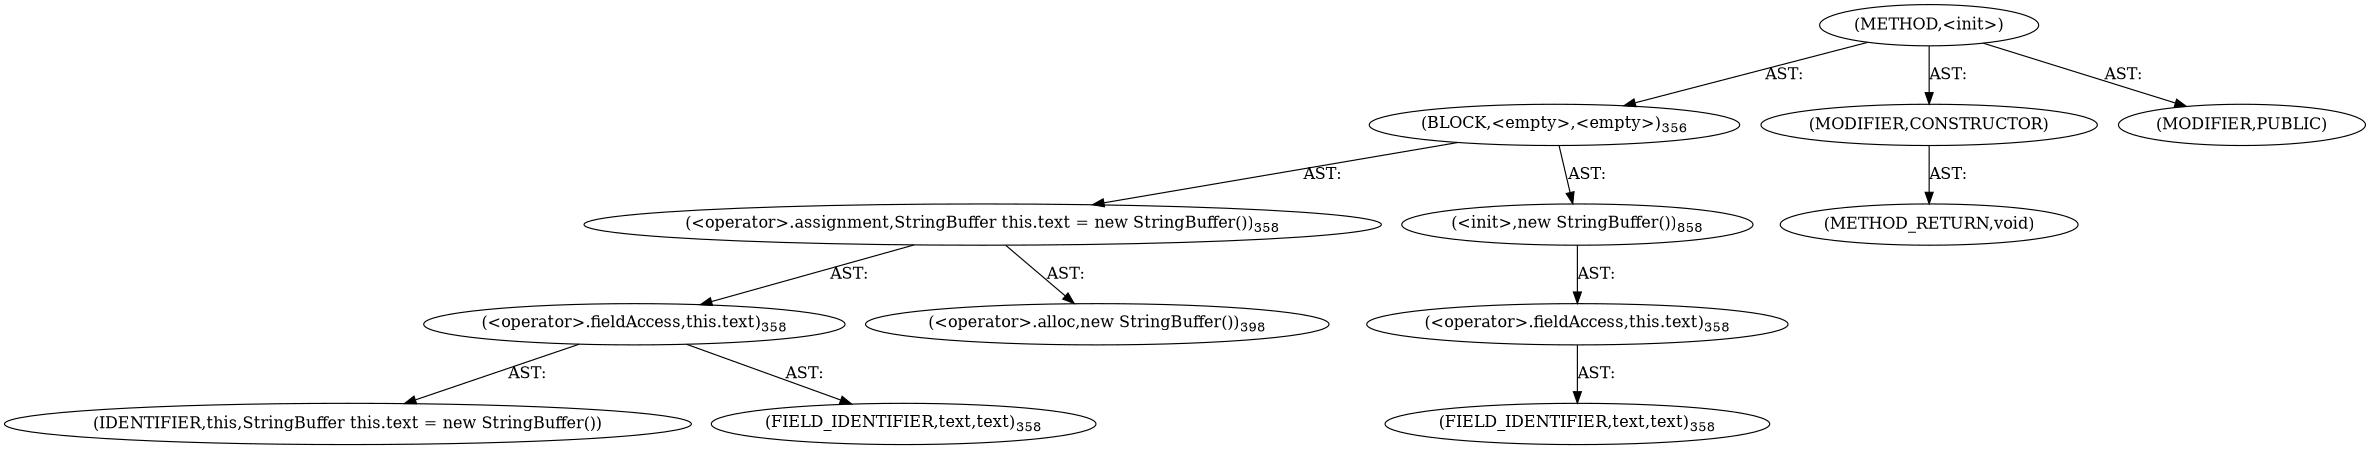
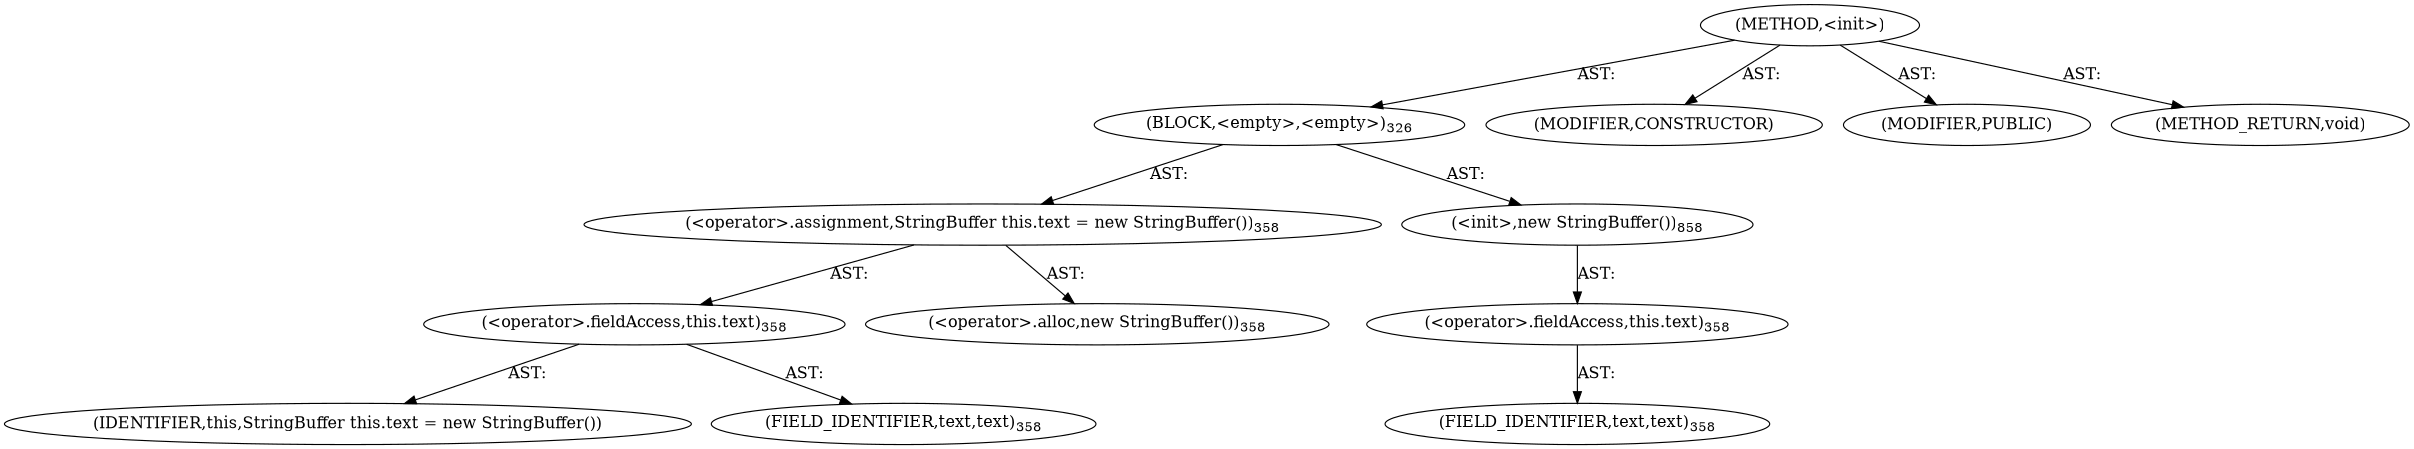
(1675, 123) -> (1400, 123)
(1929, 169) -> (2025, 73)
(1253, 323) -> (1253, 323)
